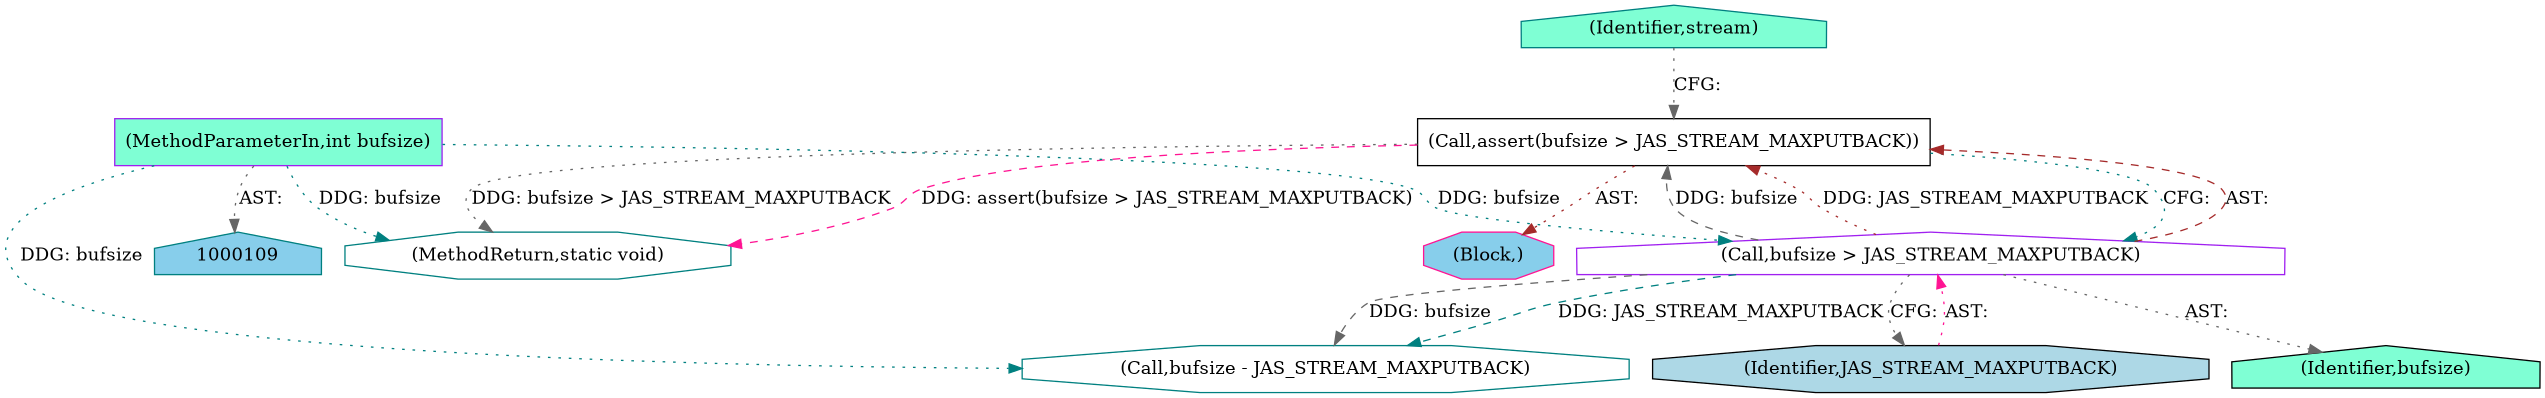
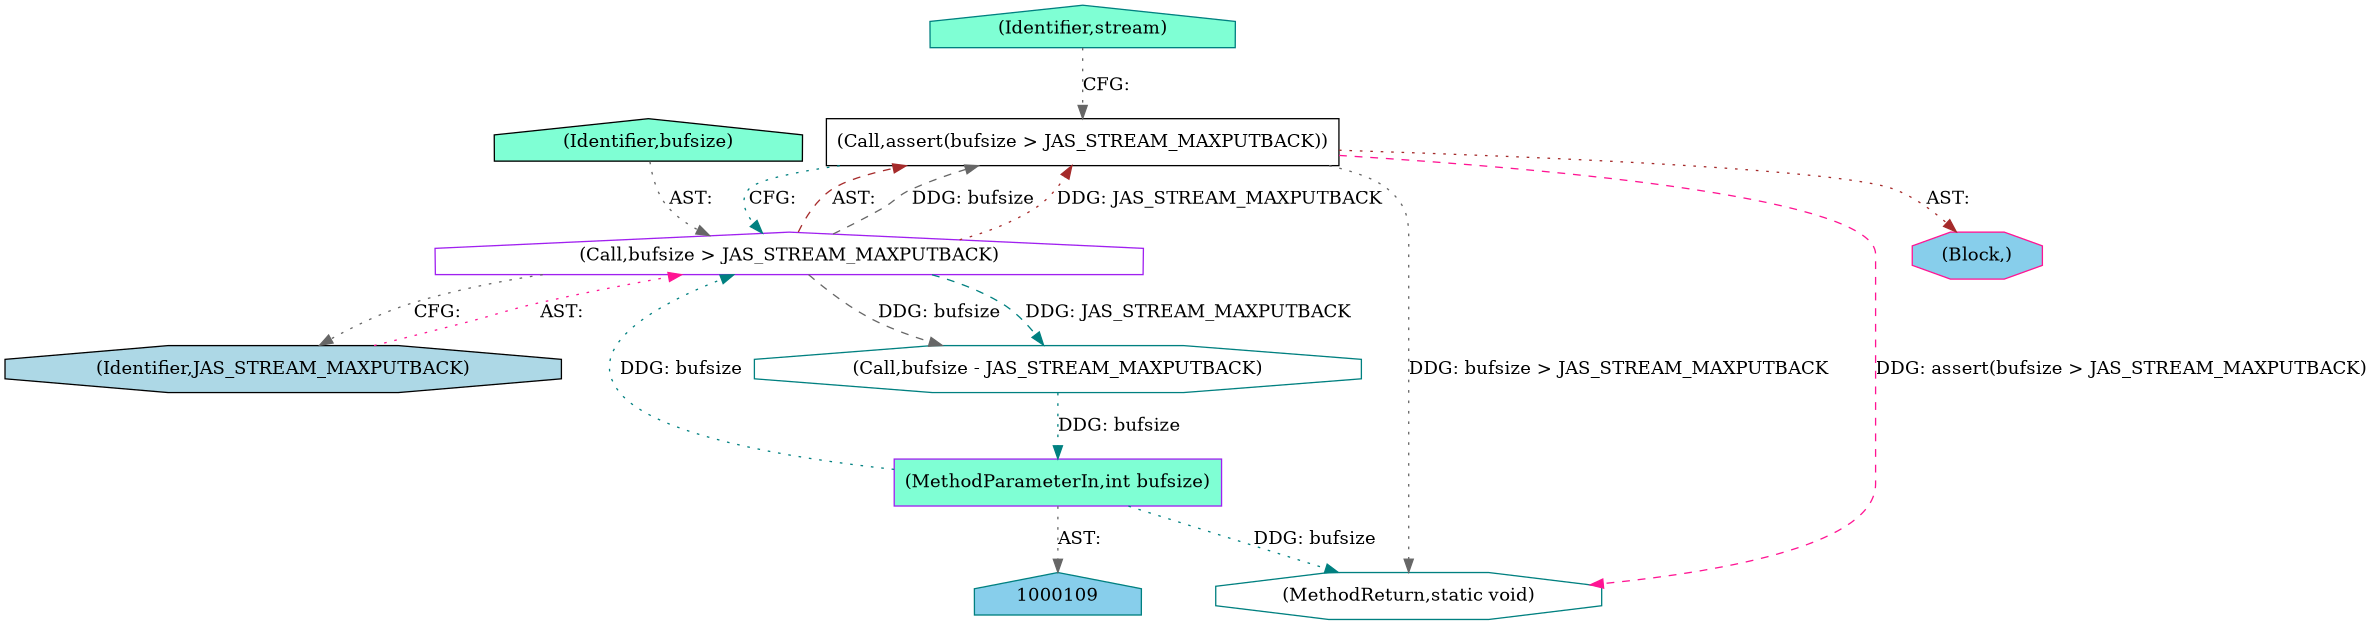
(2156, 312) -> (664, 202)
(404, 349) -> (1058, 419)
